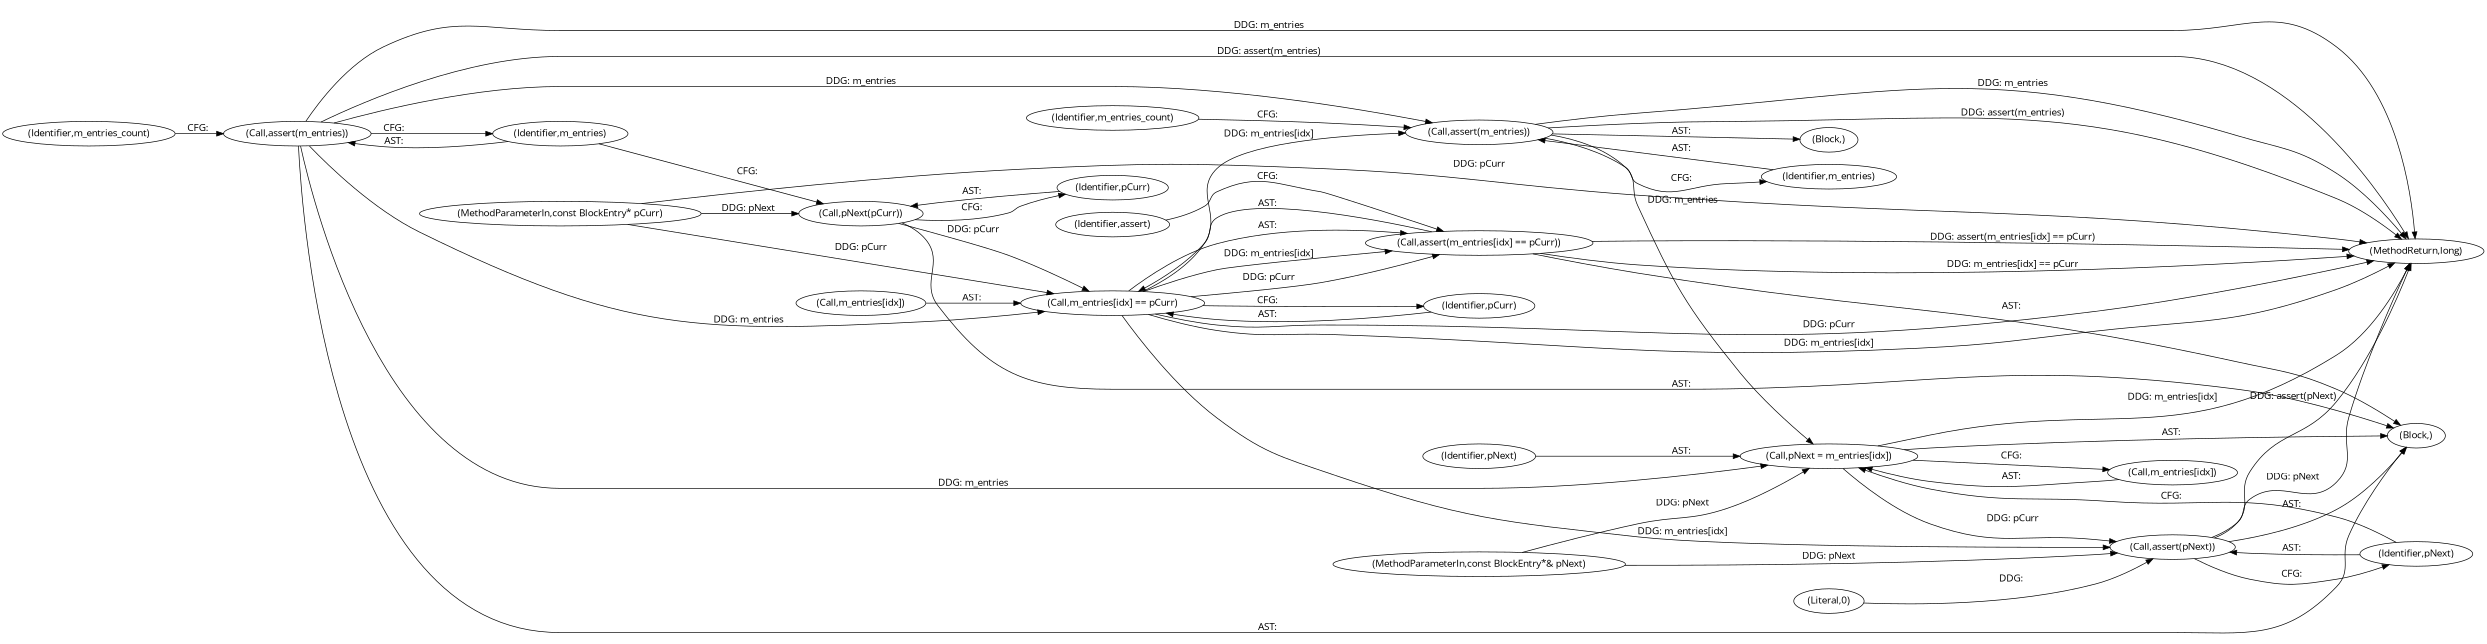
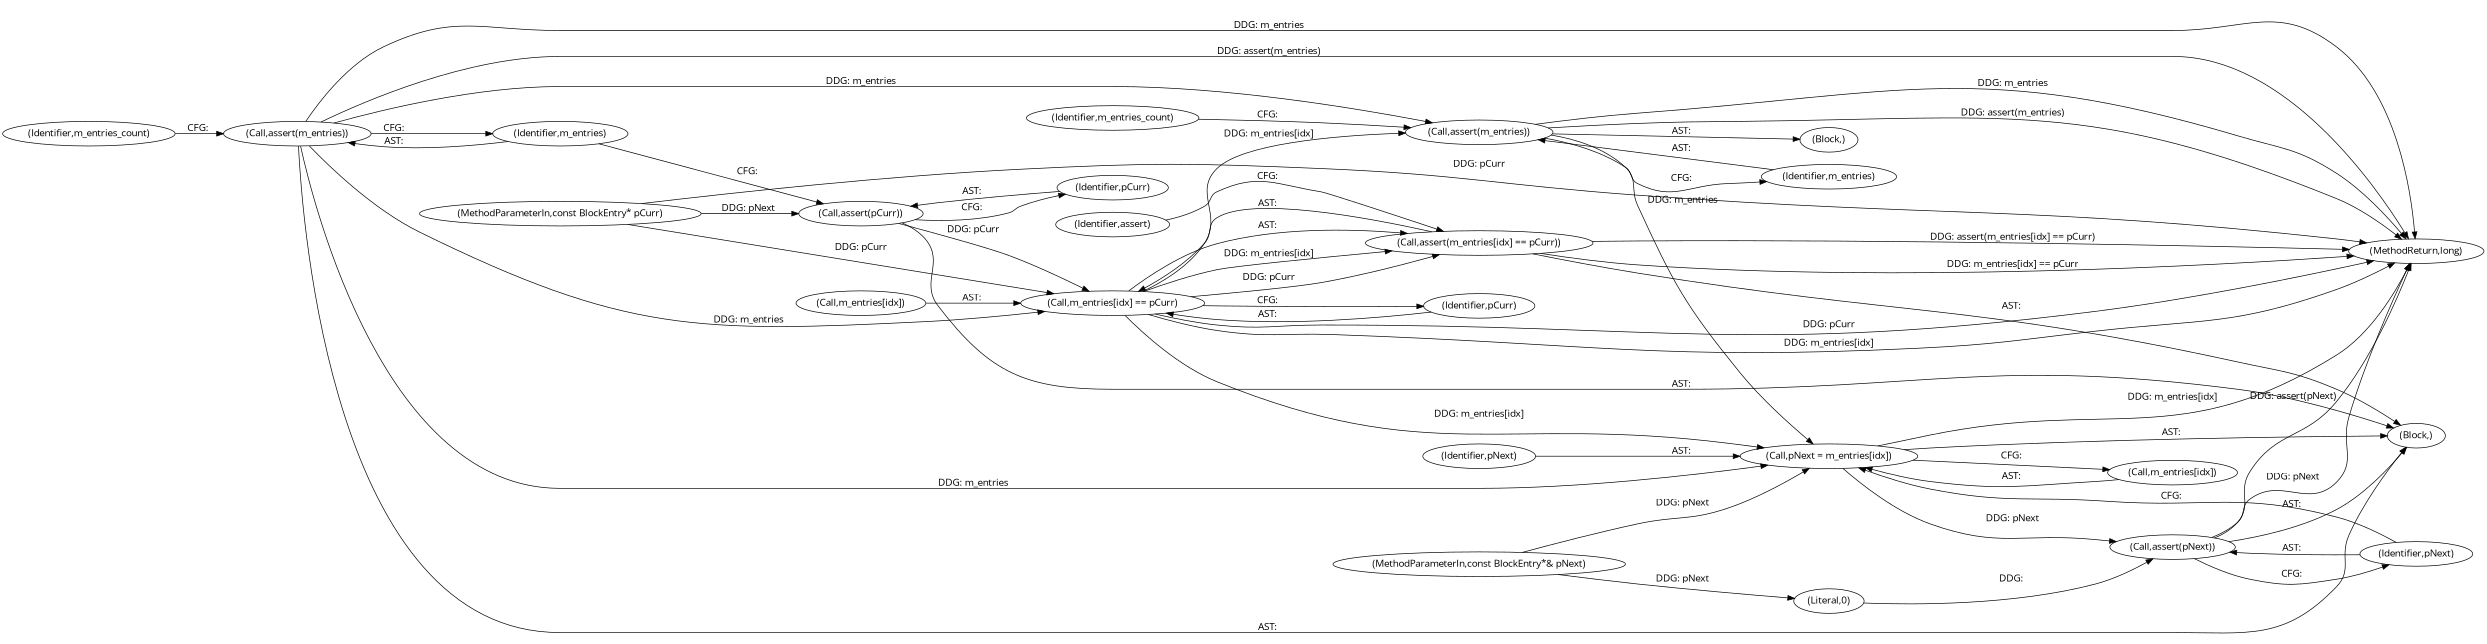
(861, 214) -> (861, 214)
(2013, 519) -> (2013, 519)
(1580, 530) -> (1427, 432)
(1868, 563) -> (1673, 588)
